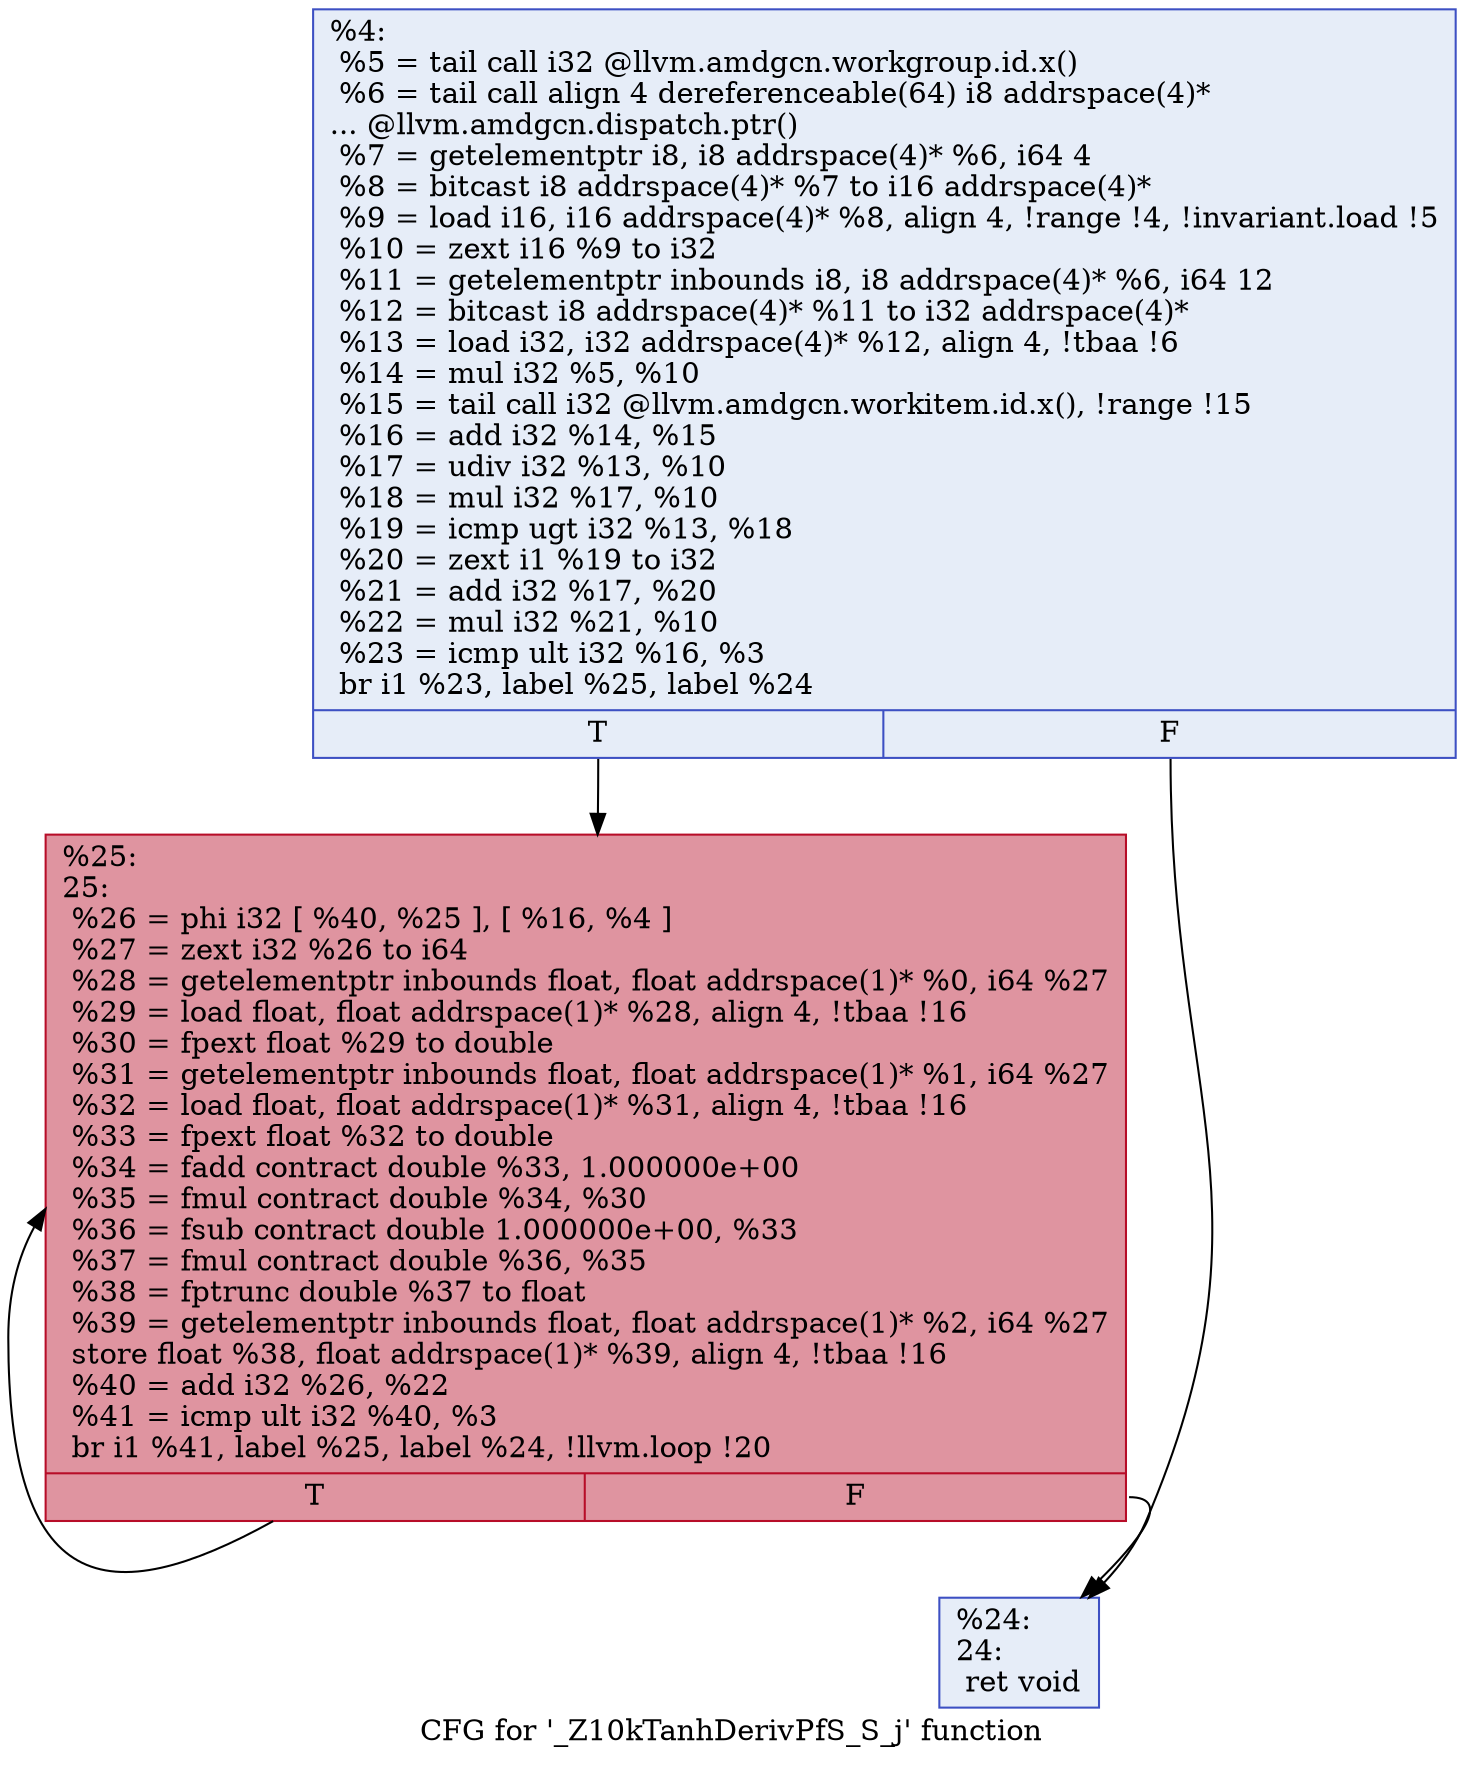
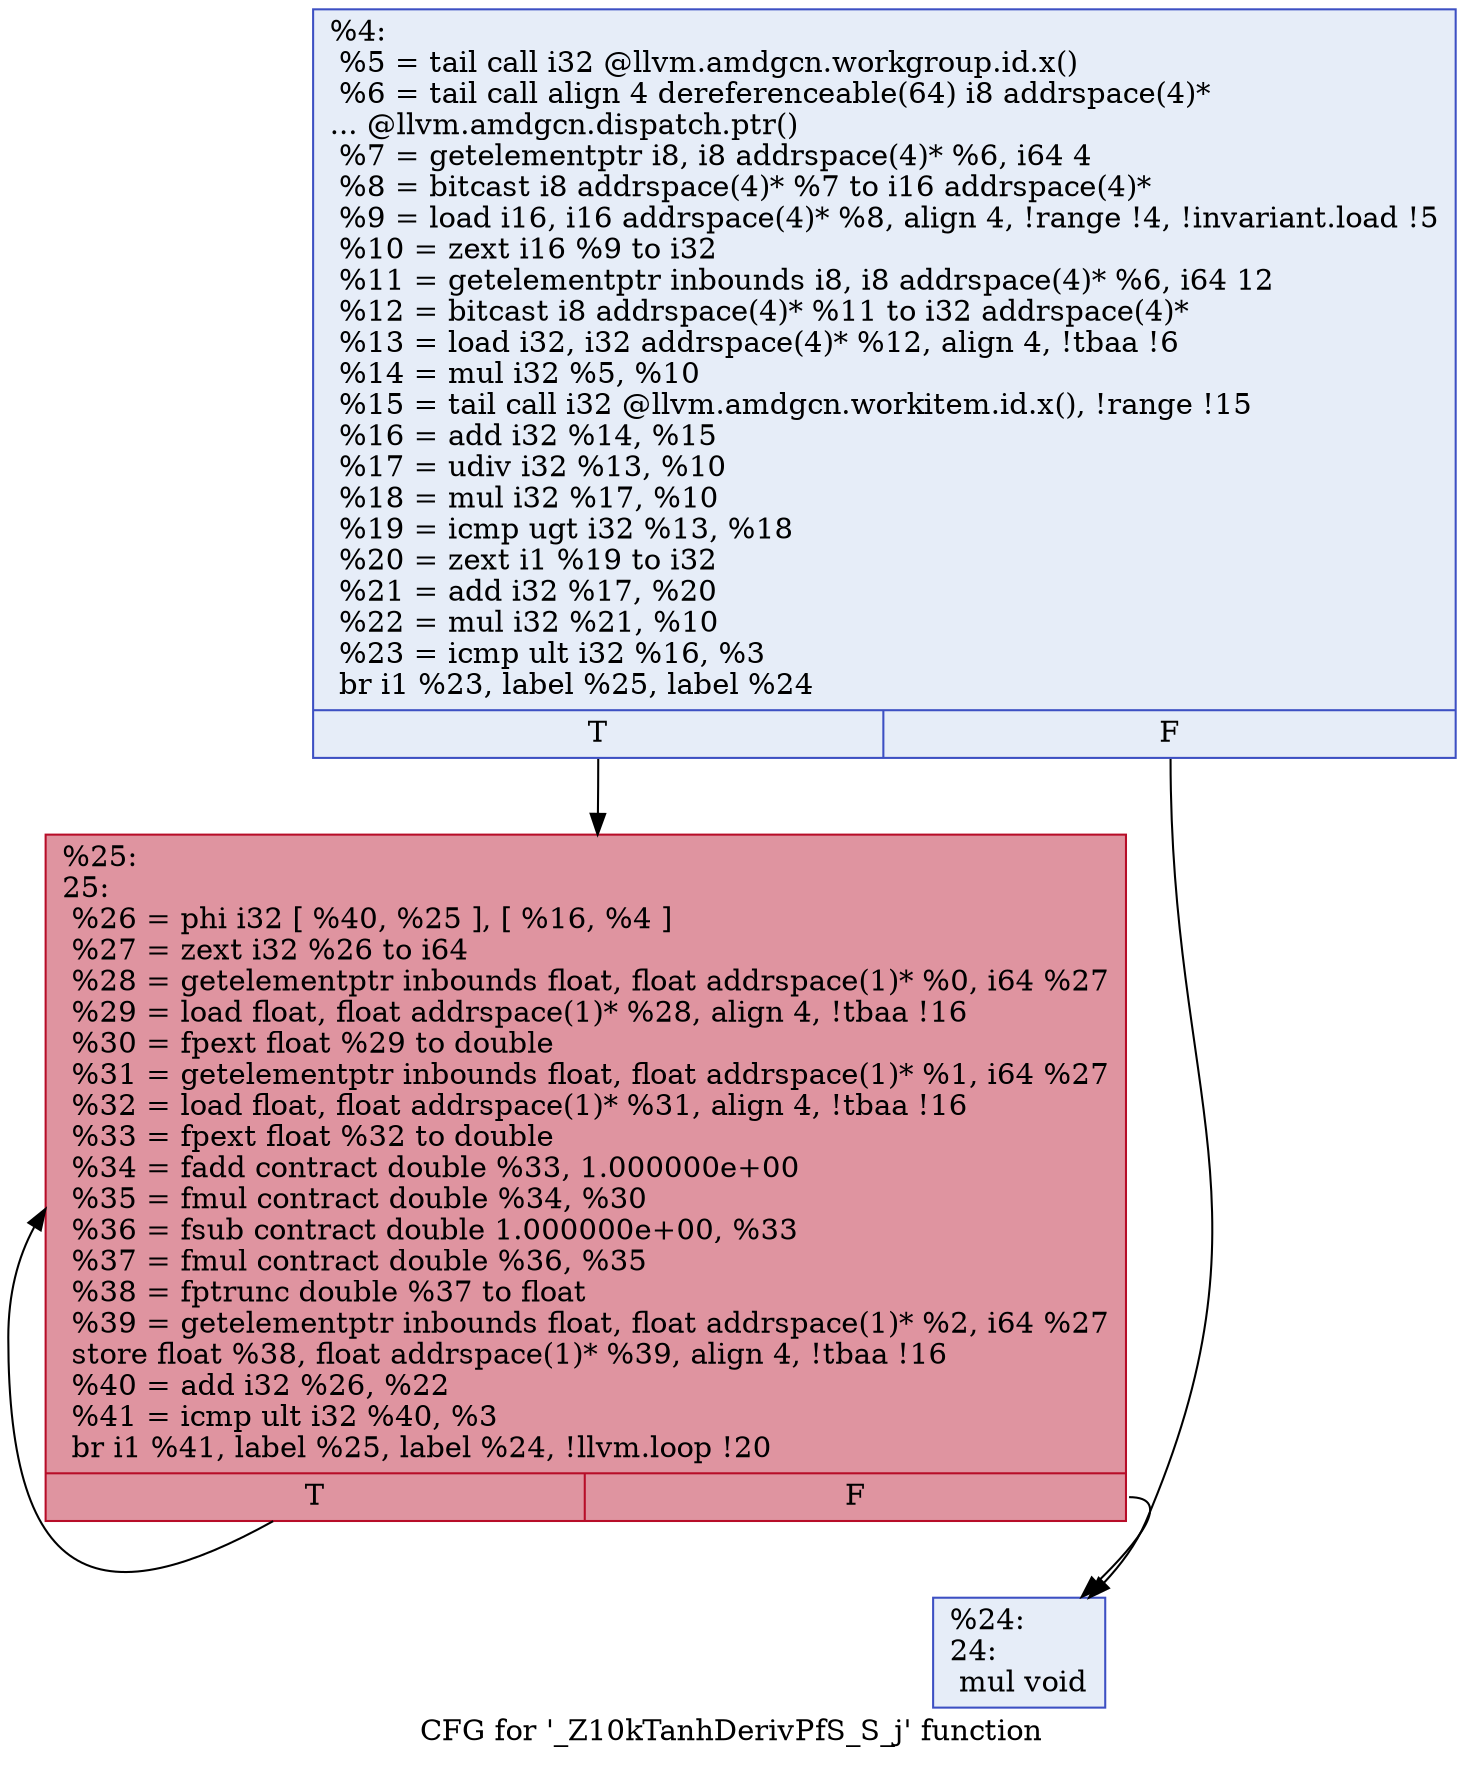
(1019, 1683) -> (1019, 1683)
